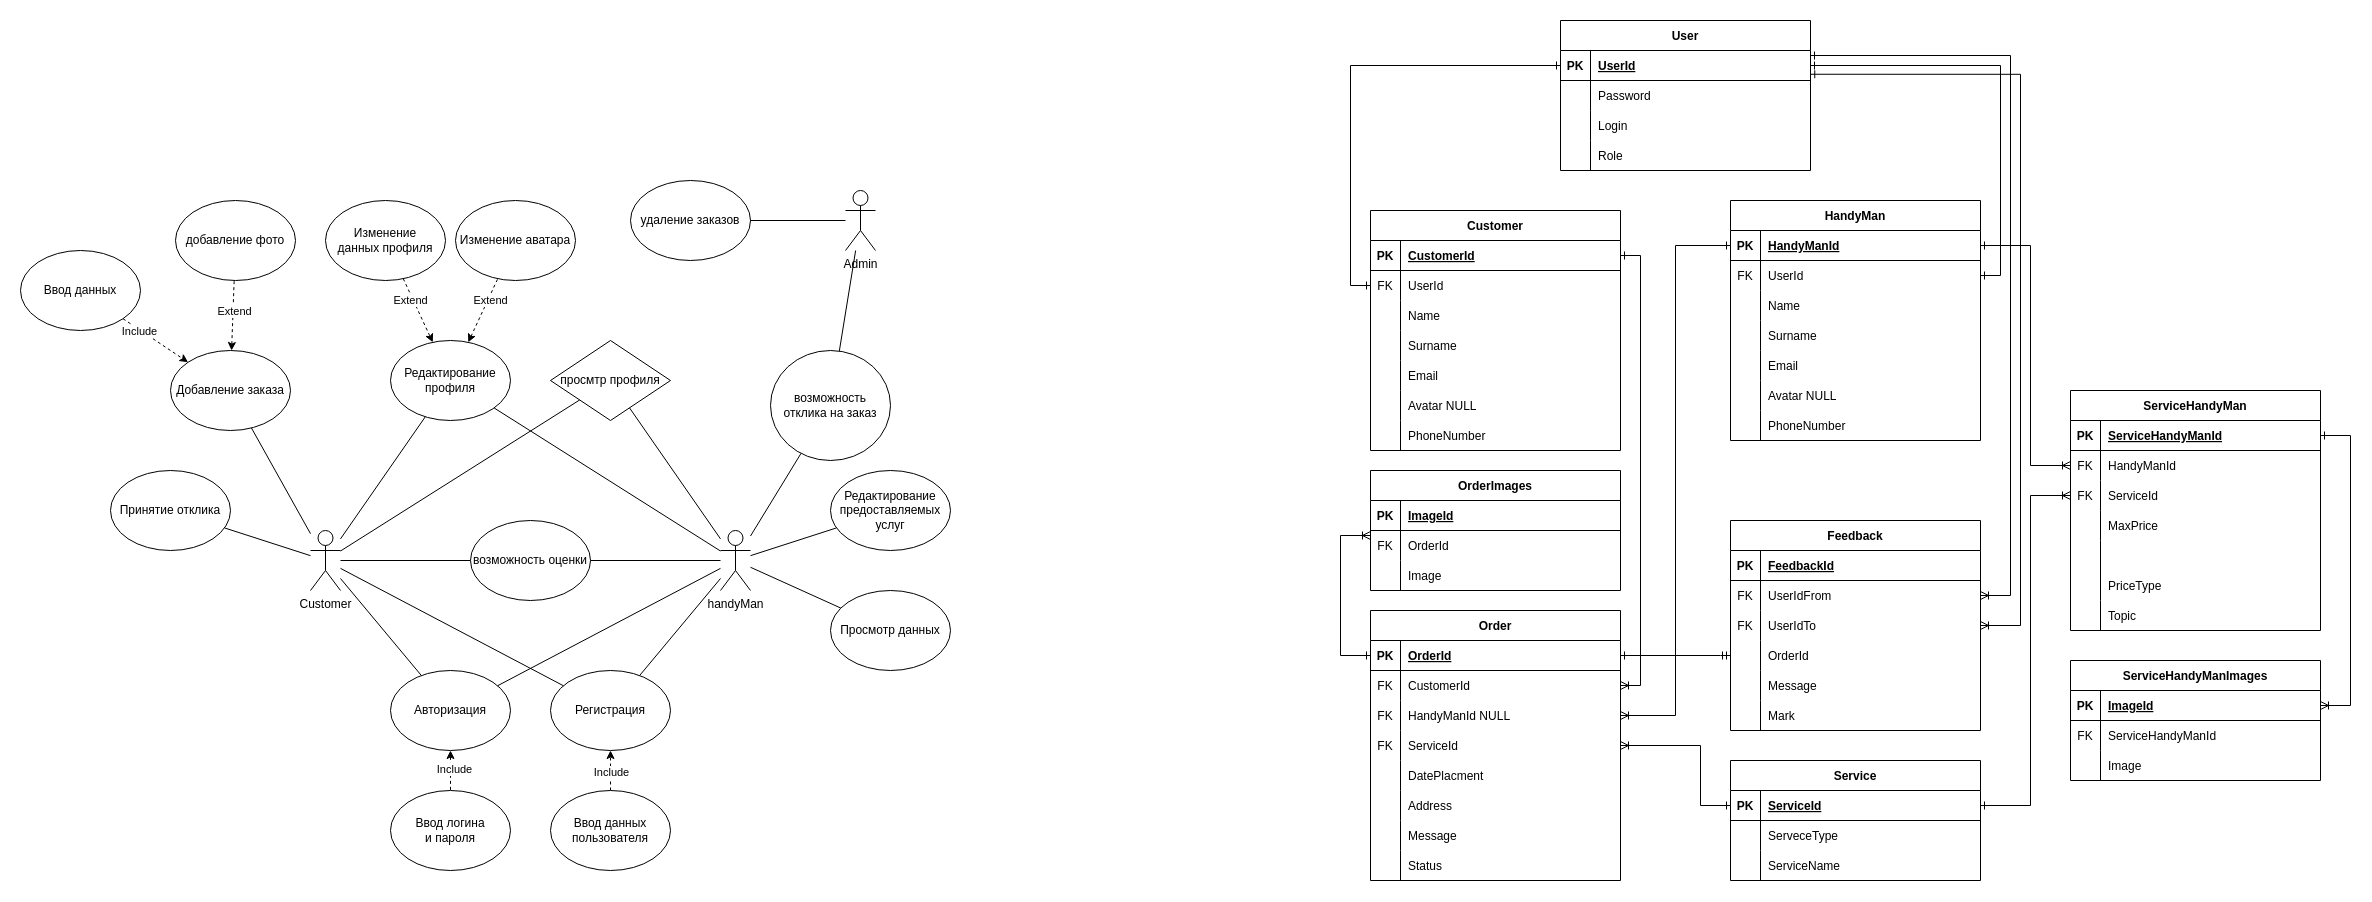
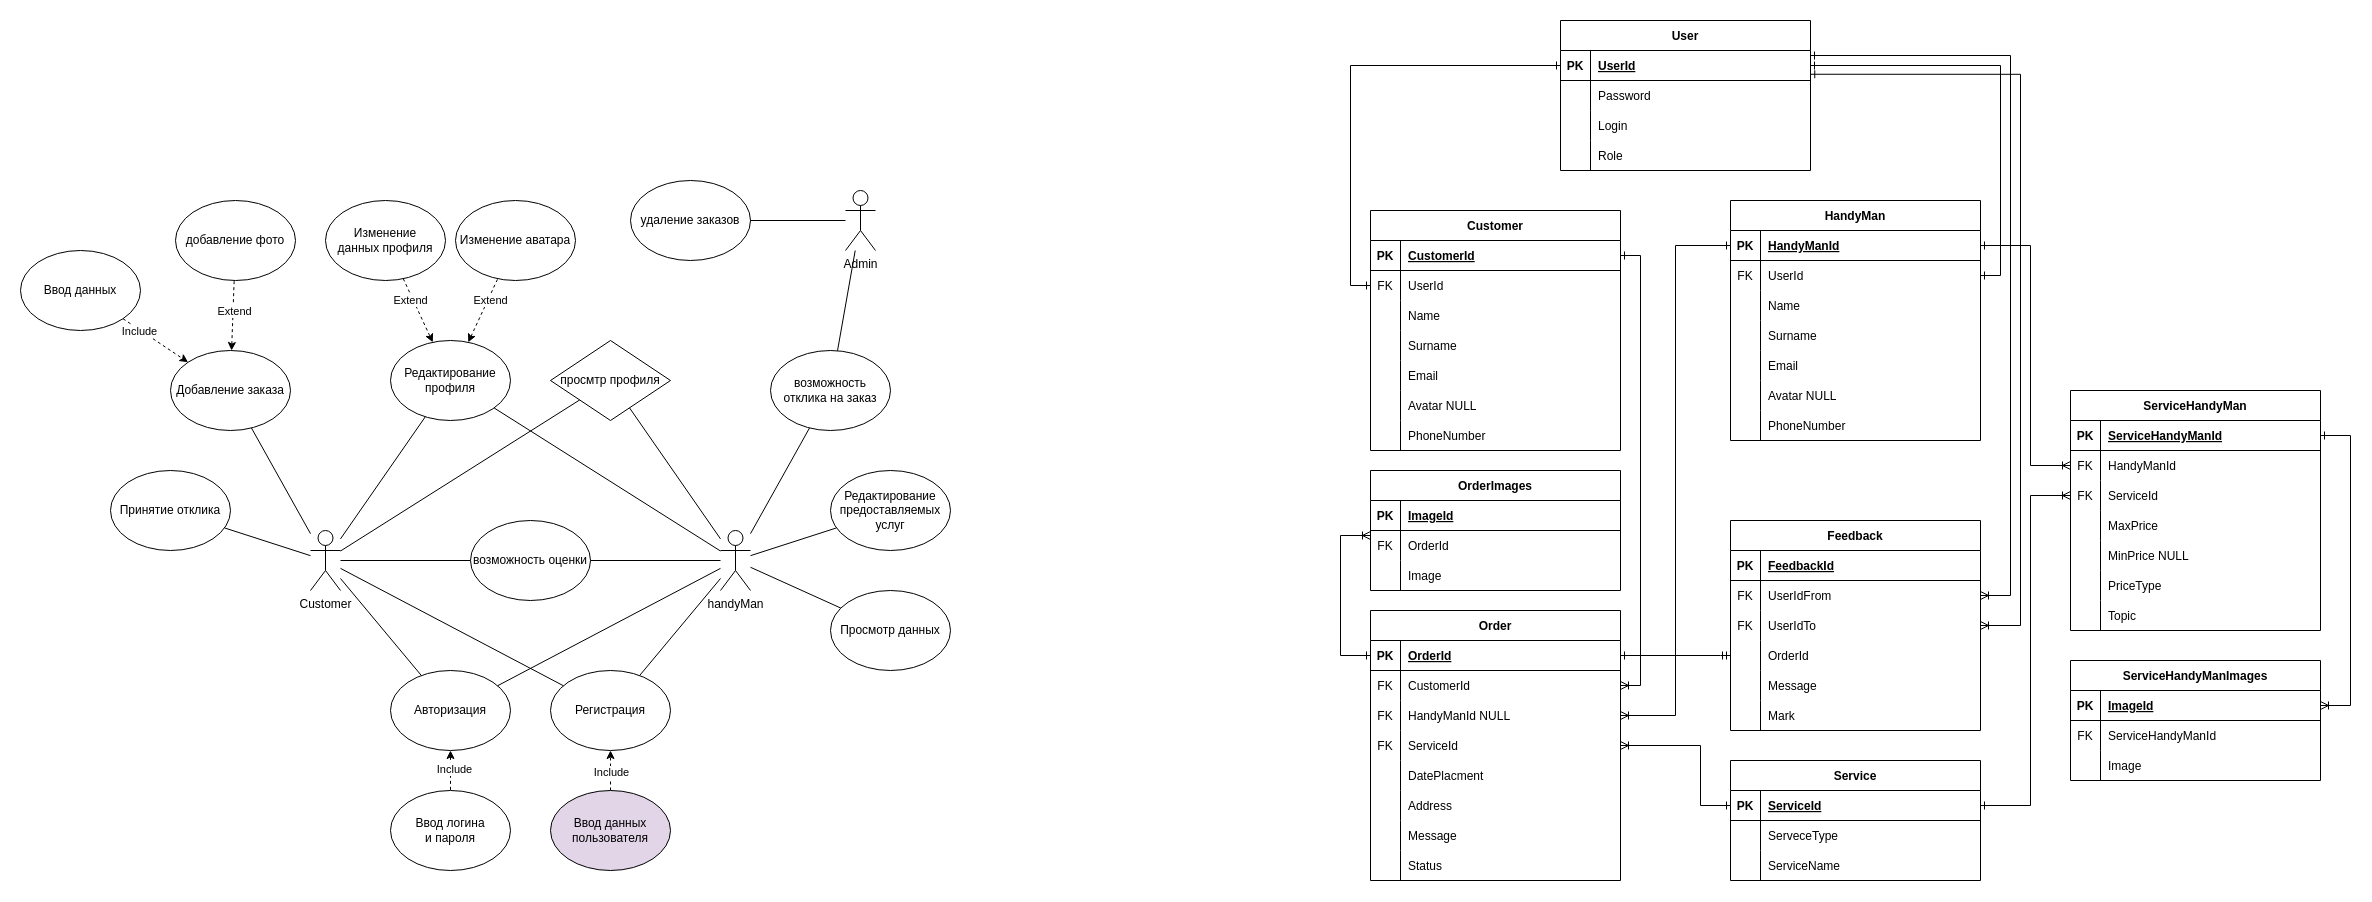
(831, 406) -> (831, 391)
none -> (2211, 556)
(611, 831) -> (611, 831)
